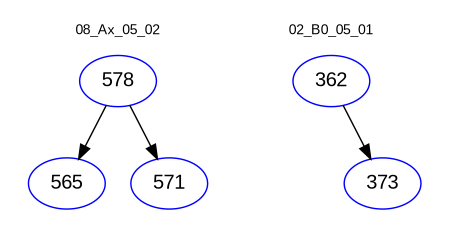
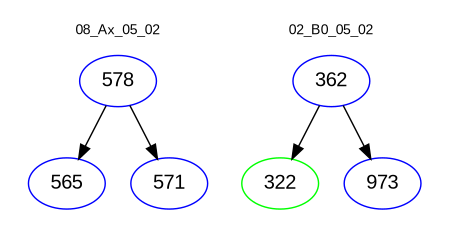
(331, 31) -> (331, 31)
none -> (280, 183)
(383, 183) -> (383, 183)
